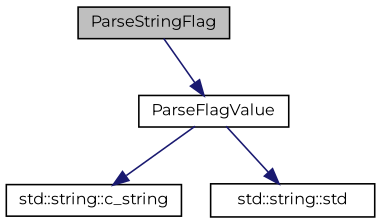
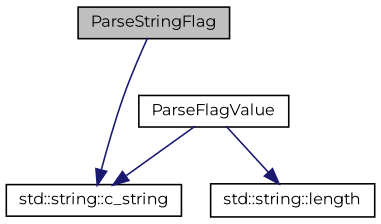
(179, 61) -> (121, 103)
(293, 200) -> (293, 200)
